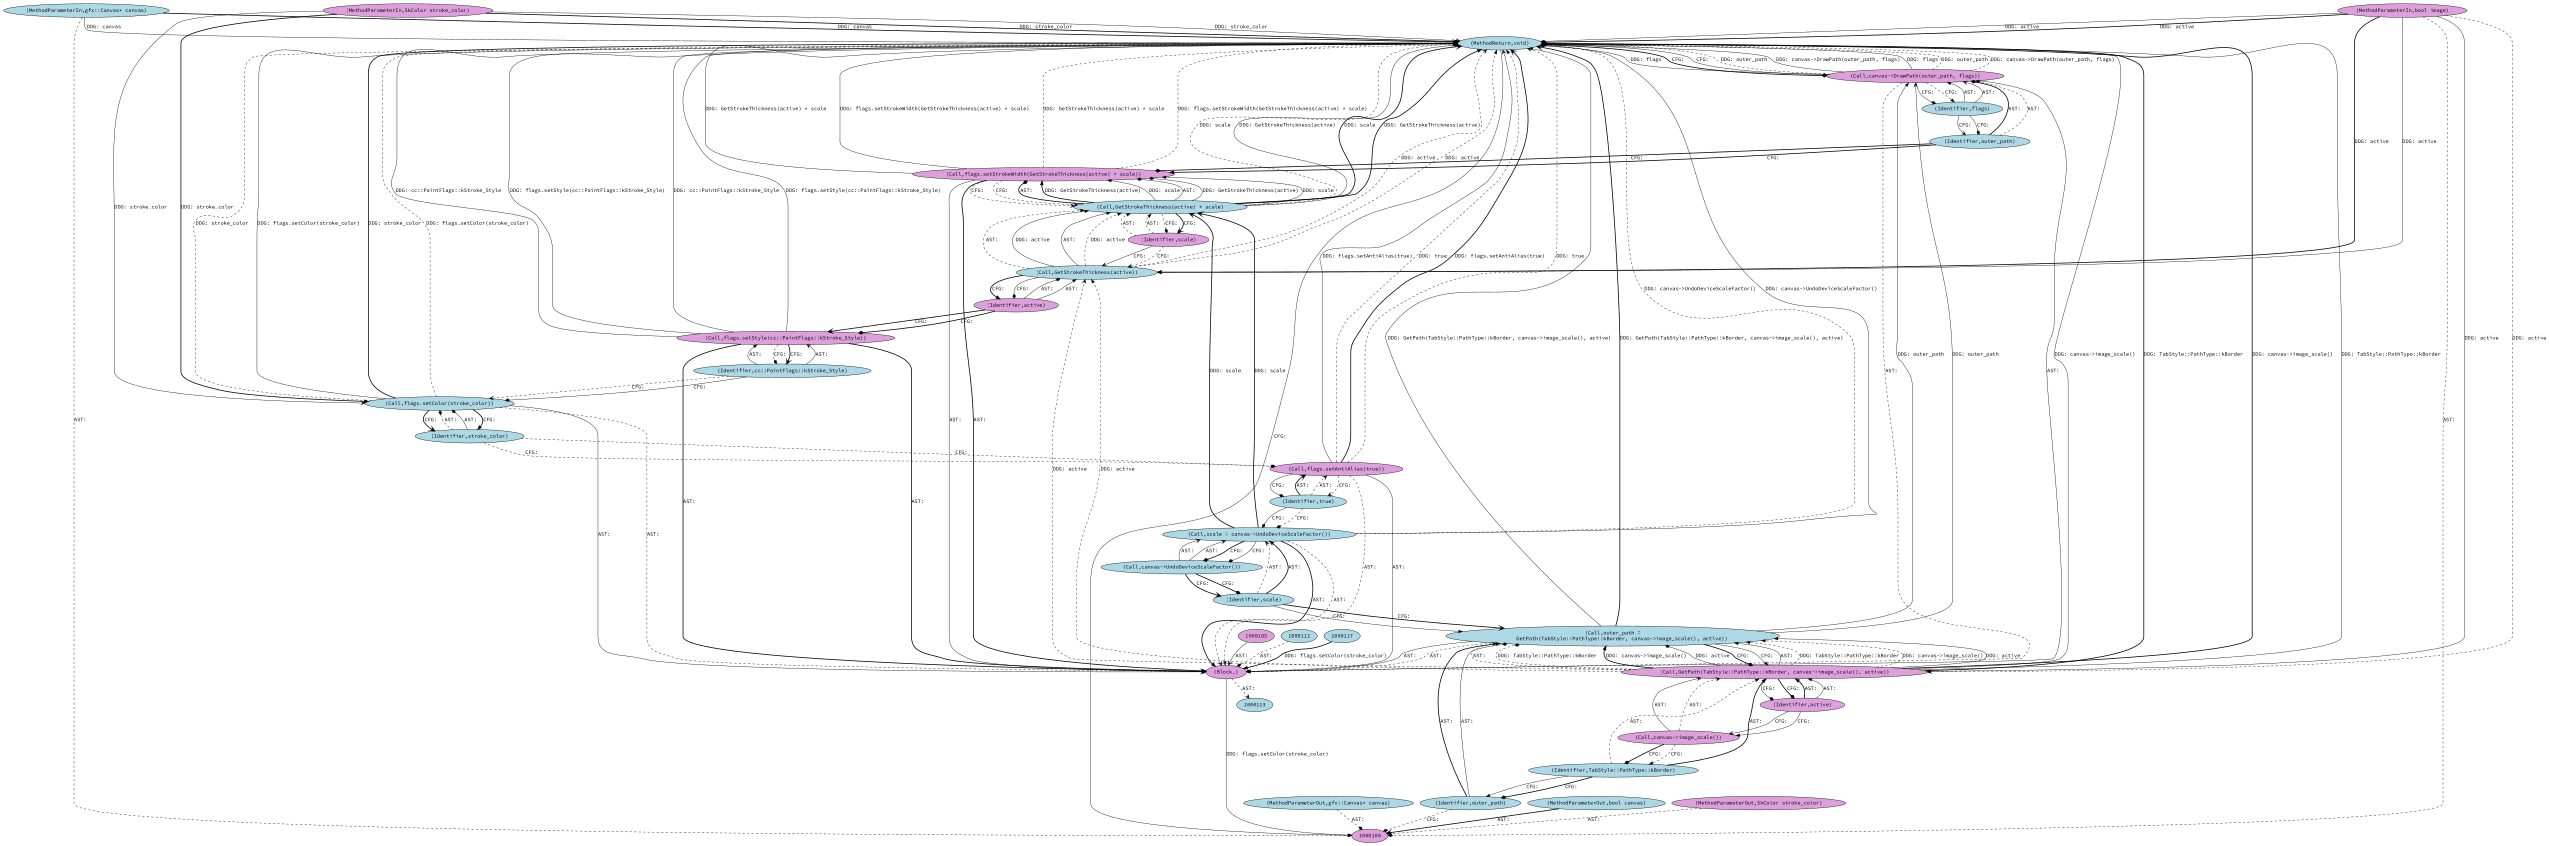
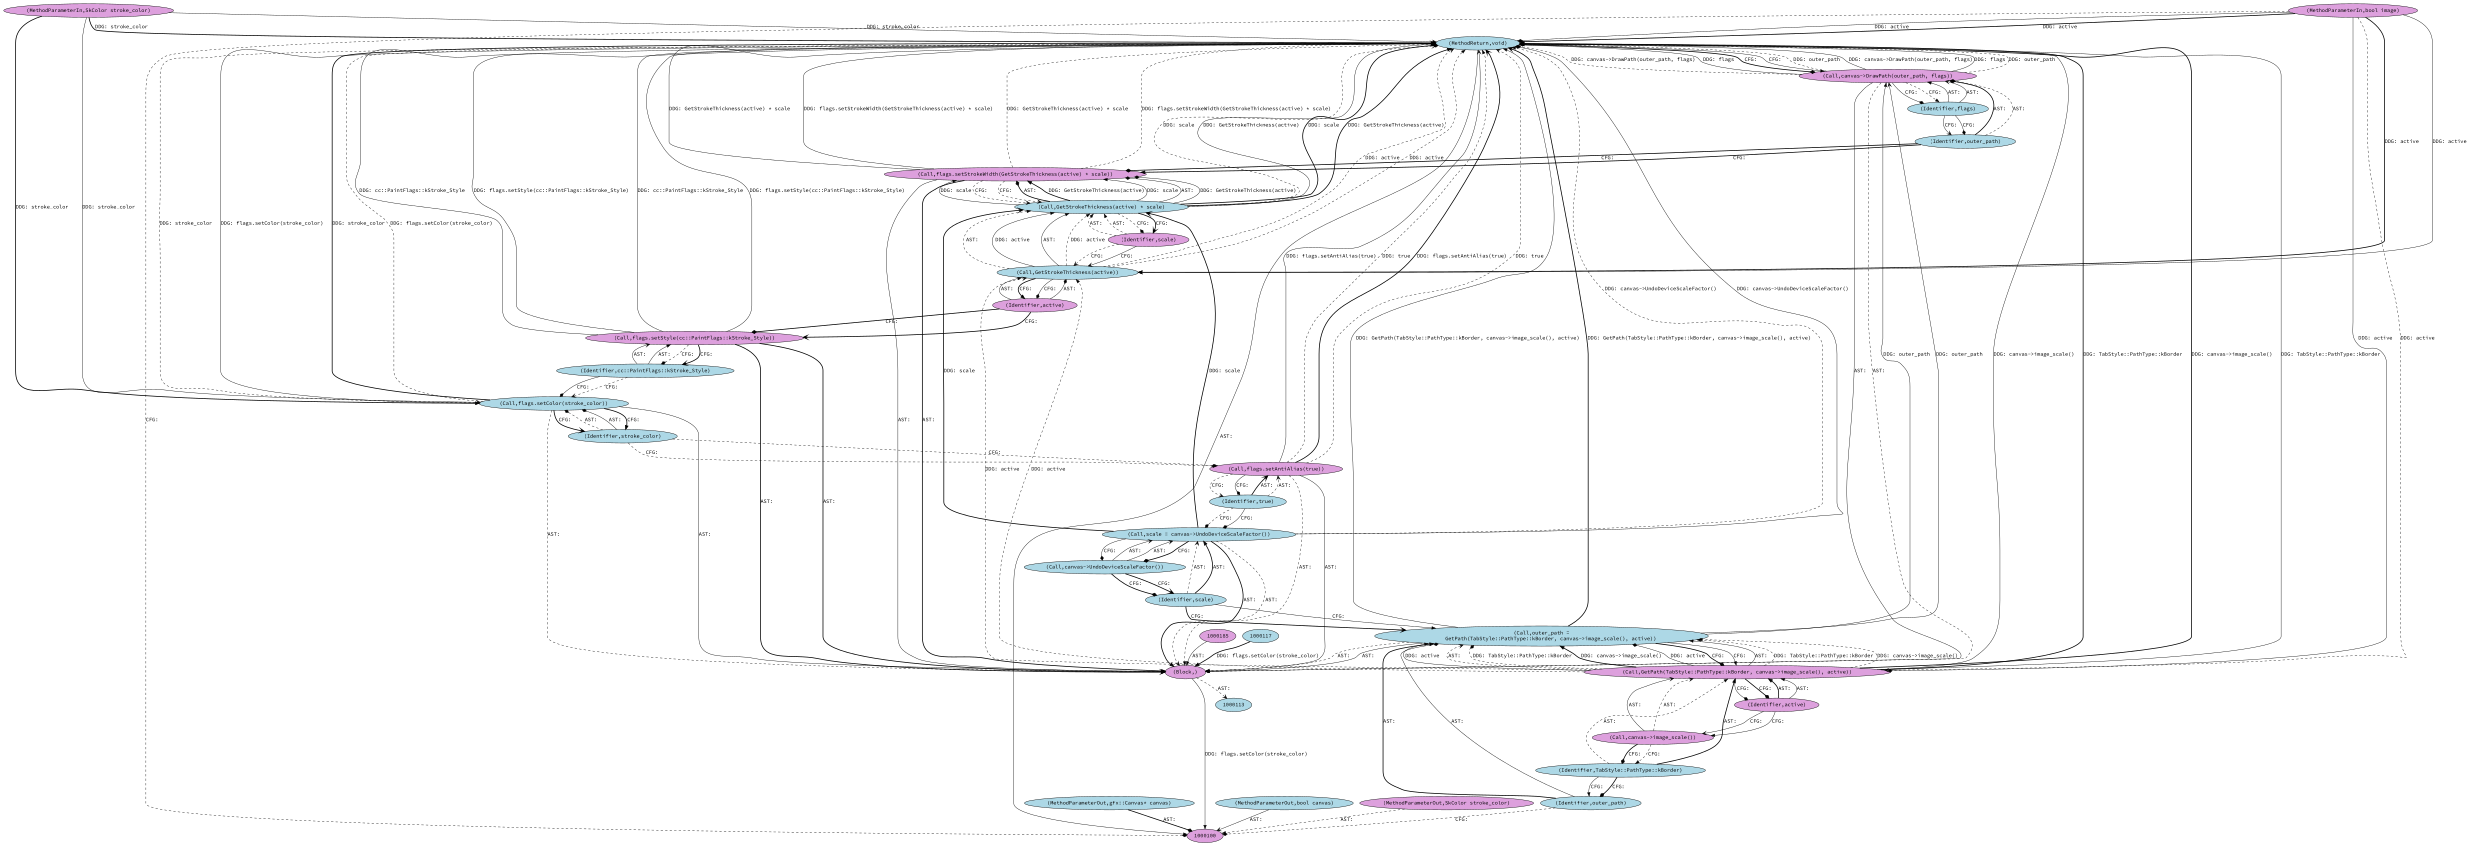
(86, 11) -> none
(2451, 420) -> (154, 420)
(1282, 436) -> (1228, 436)
(1299, 636) -> none
(1238, 651) -> (1195, 650)
(1348, 818) -> (1158, 820)
(1475, 821) -> (1245, 819)
